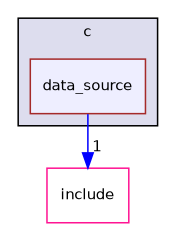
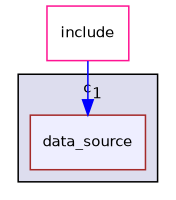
(88, 135) -> (88, 83)
